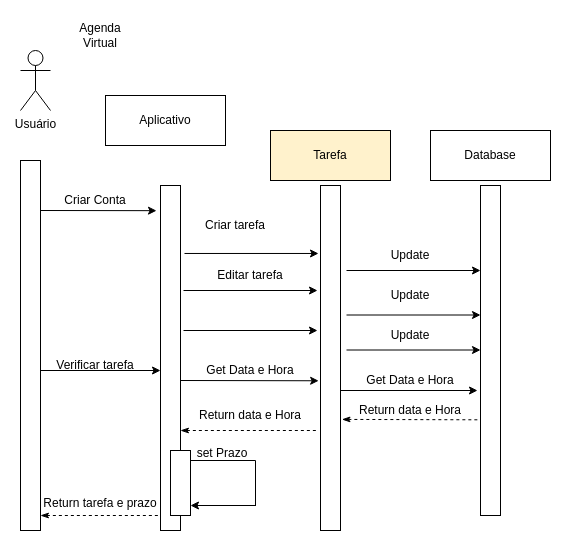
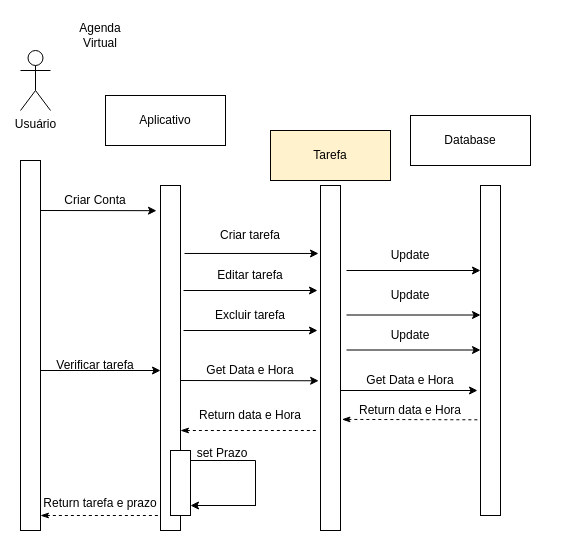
(491, 156) -> (471, 141)
(236, 226) -> (251, 236)
none -> (251, 316)
